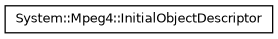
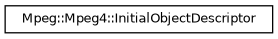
(139, 19) -> (139, 19)
